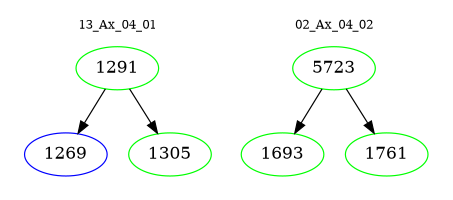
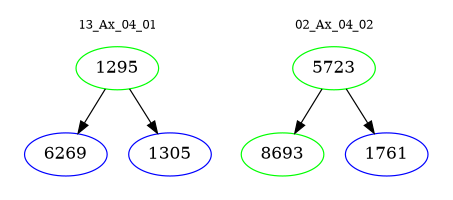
(117, 68) -> (117, 68)
(66, 154) -> (66, 154)
(170, 154) -> (170, 154)
(283, 154) -> (283, 154)
(387, 154) -> (387, 154)
